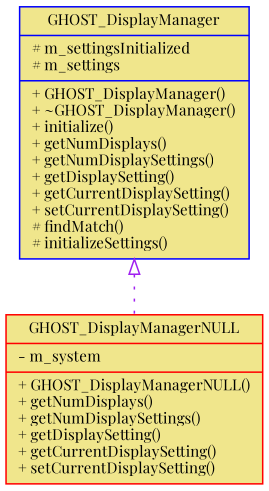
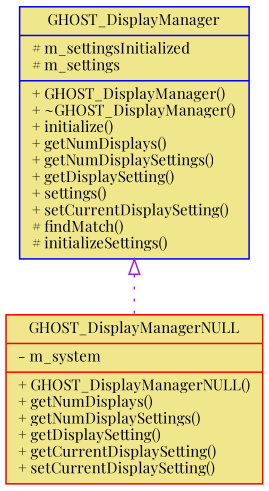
(131, 194) -> (69, 194)
